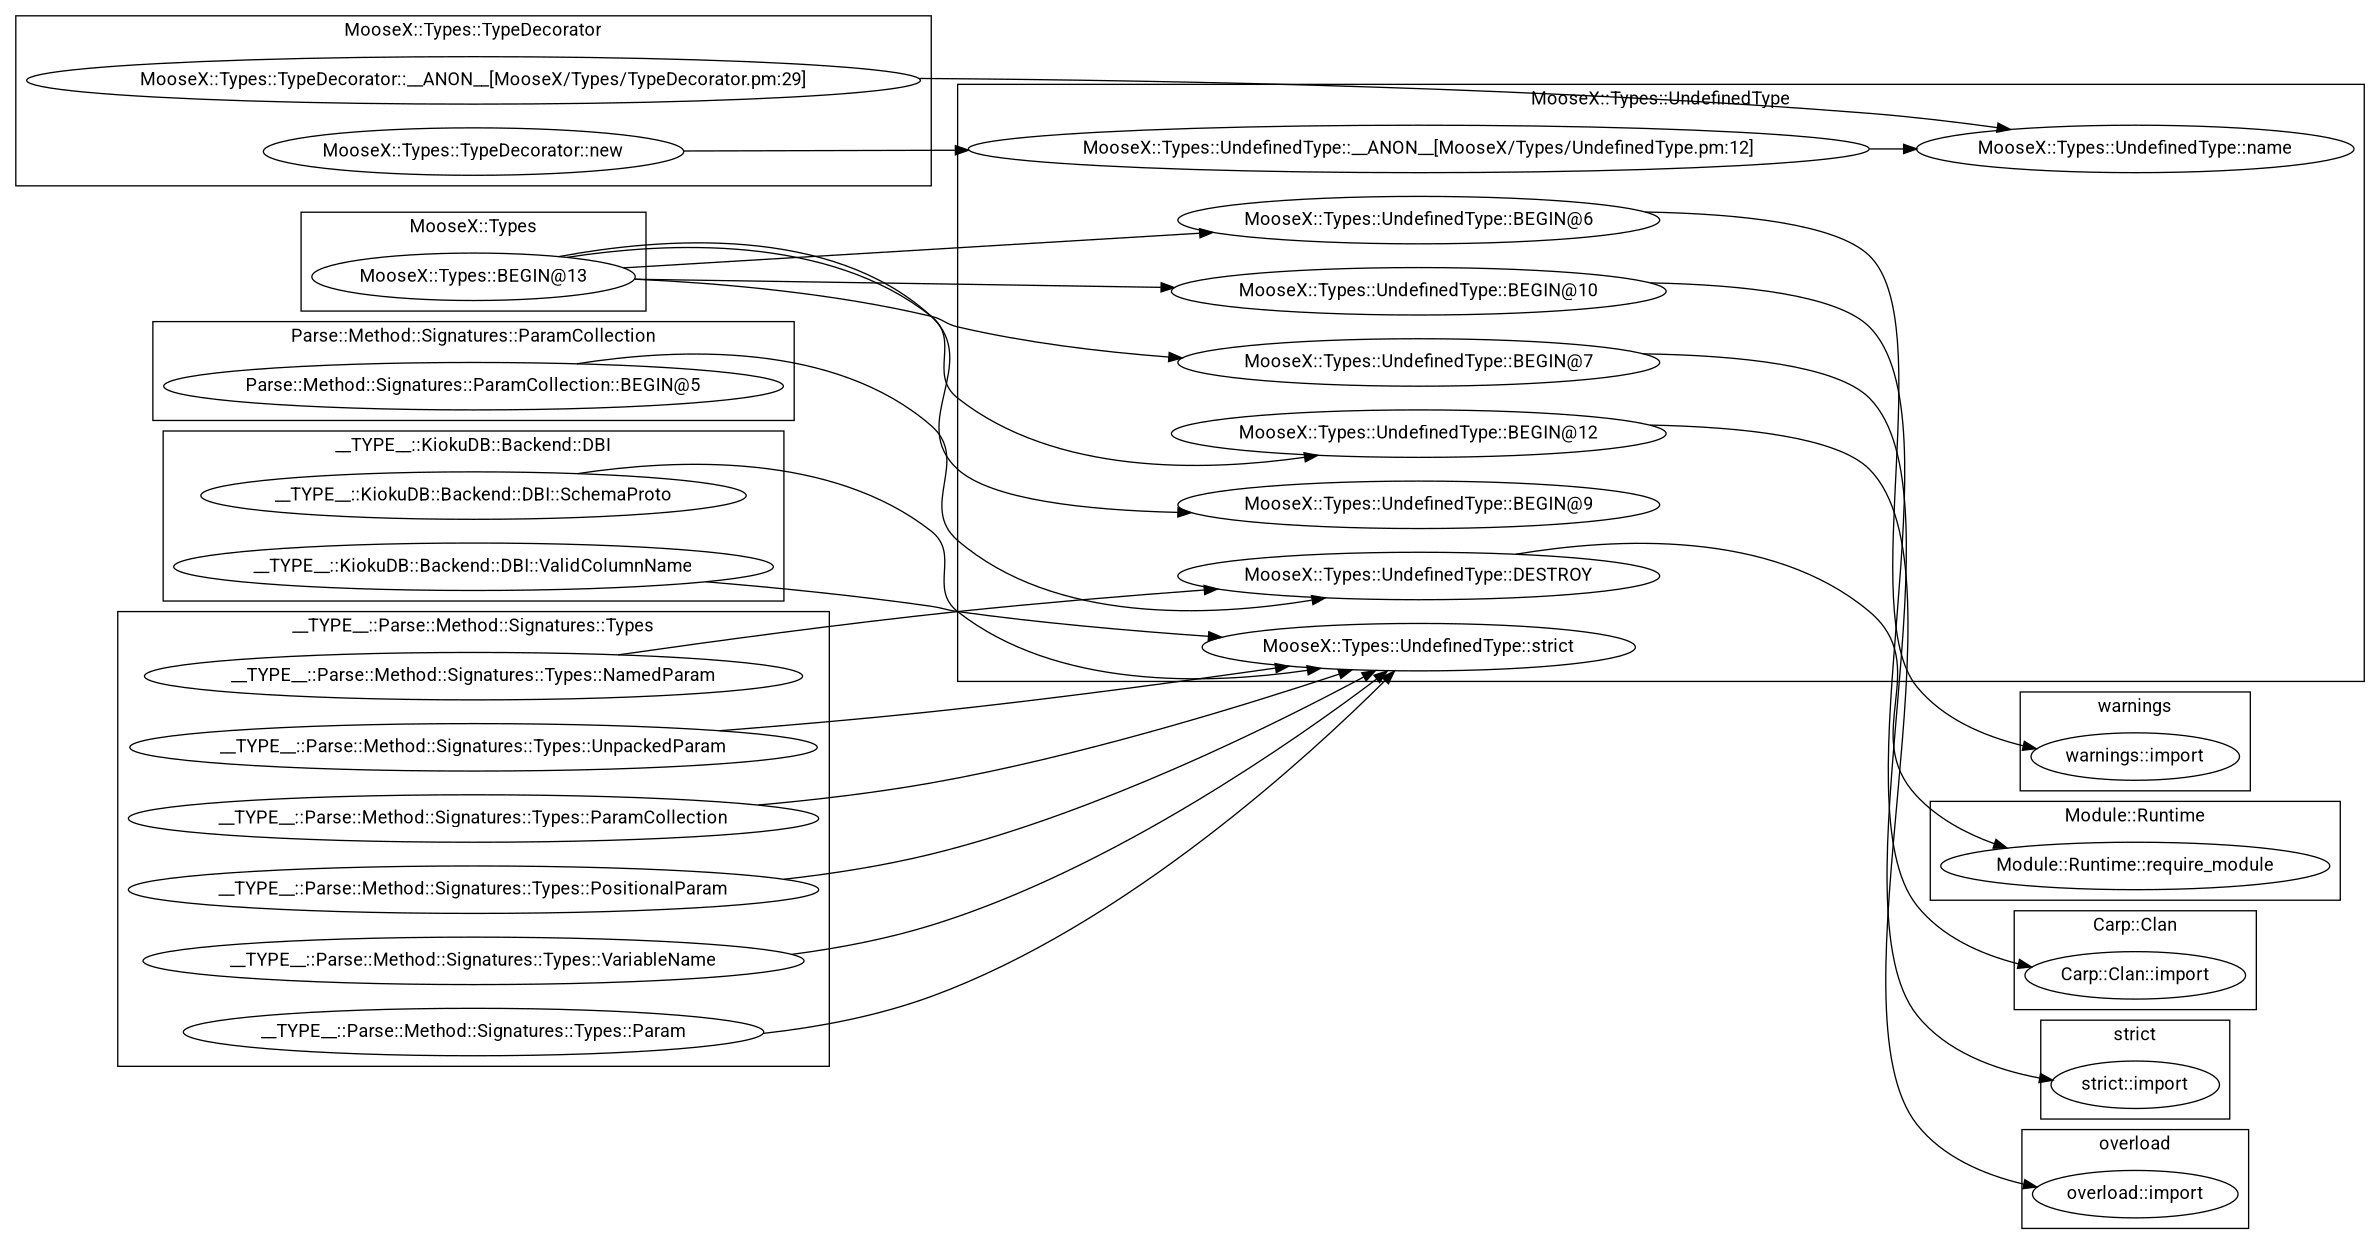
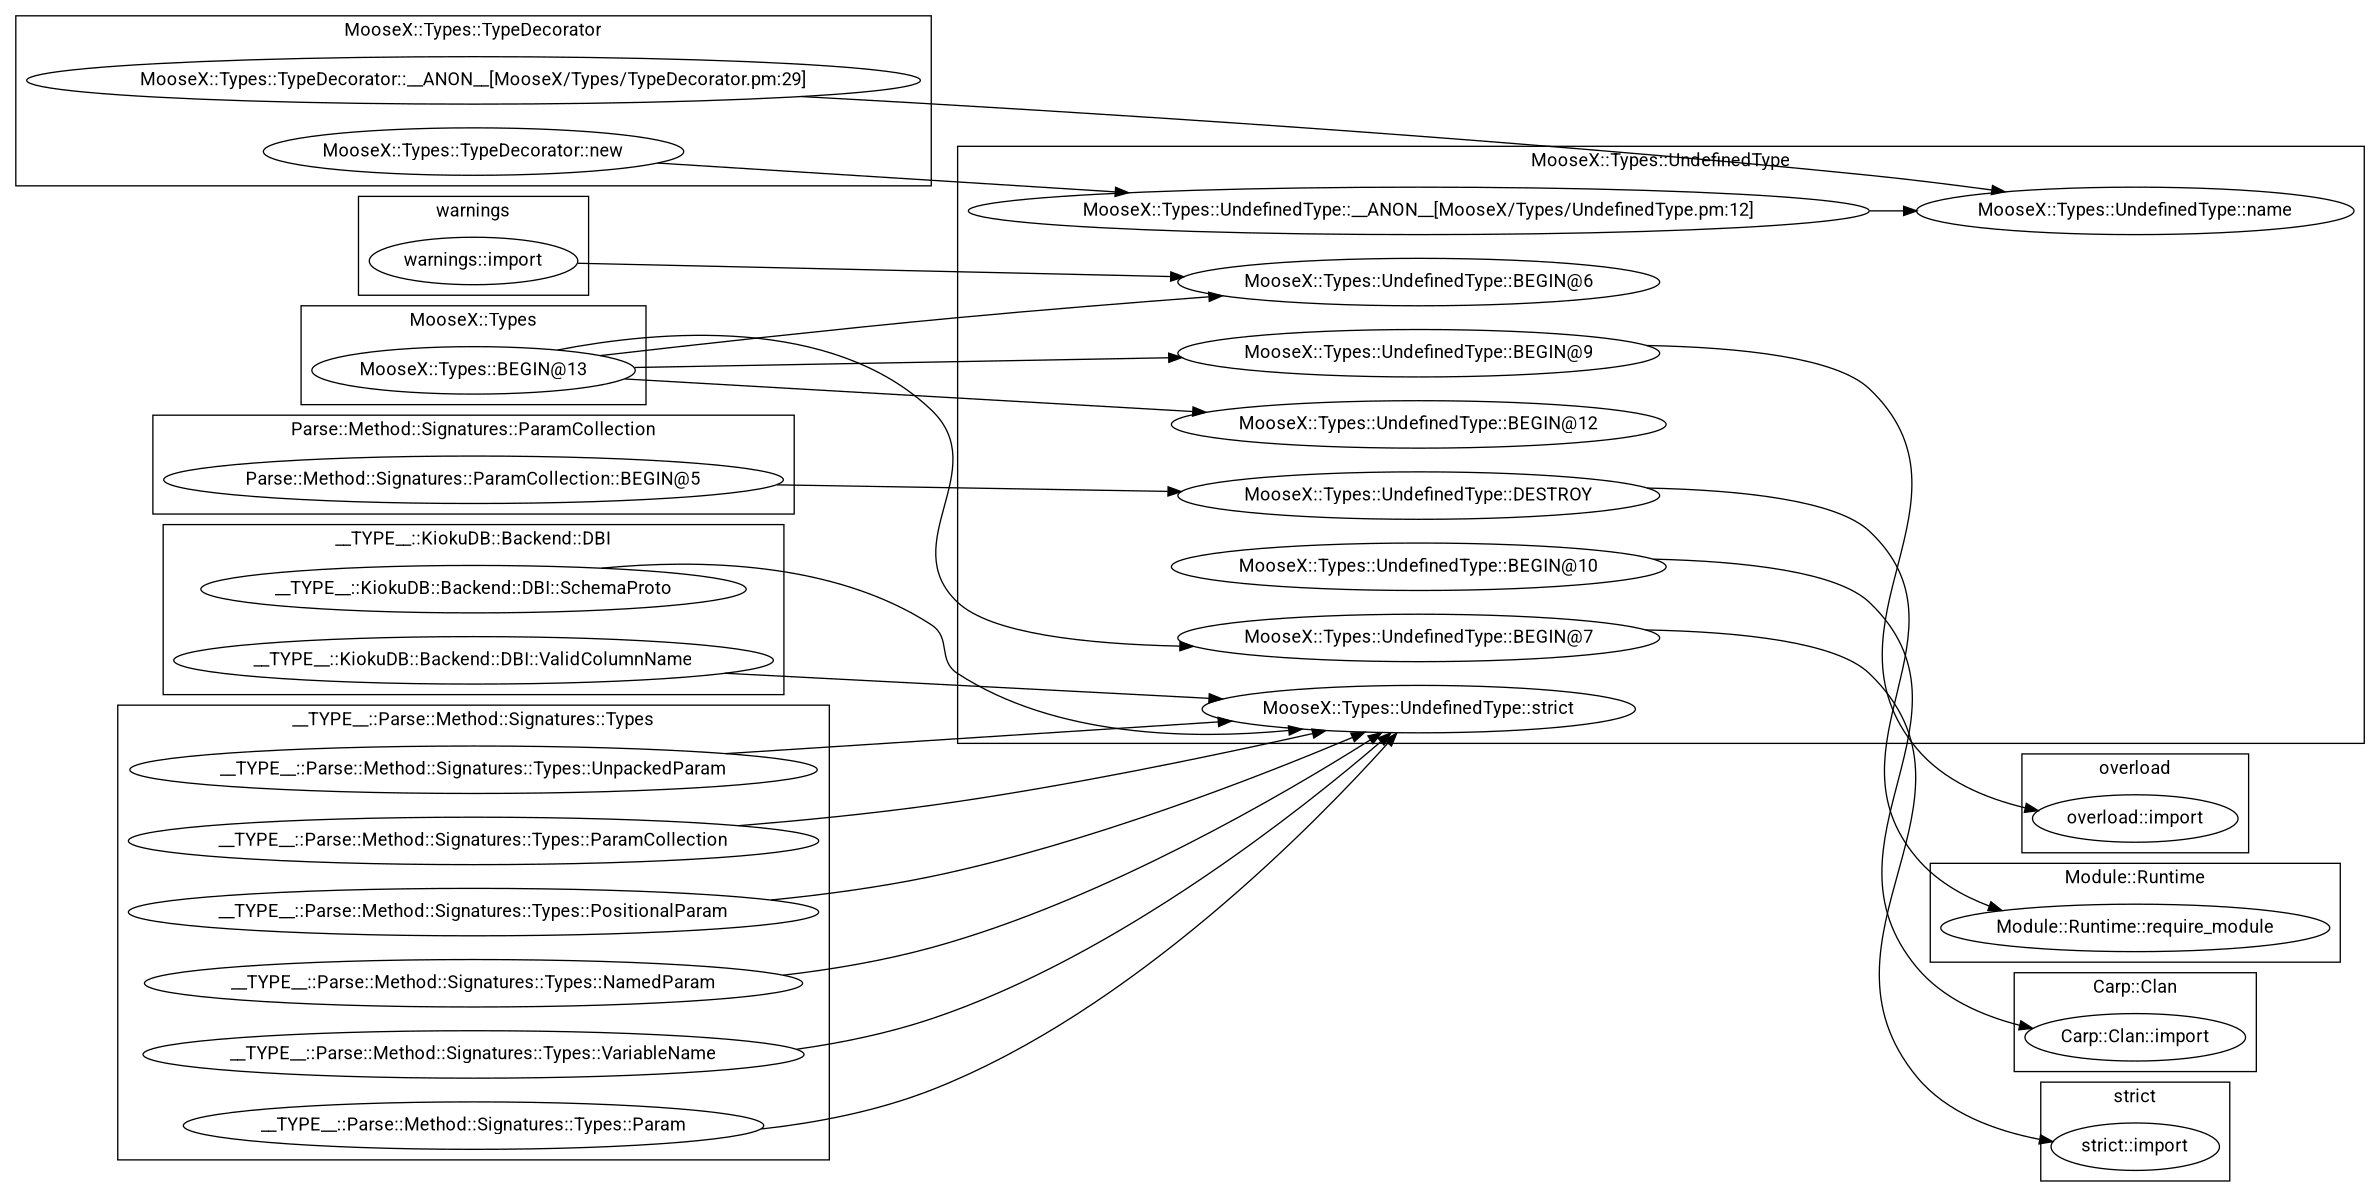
(911, 283) -> none
(1898, 356) -> (874, 270)
(911, 617) -> (1089, 890)
(1886, 973) -> (1909, 516)
